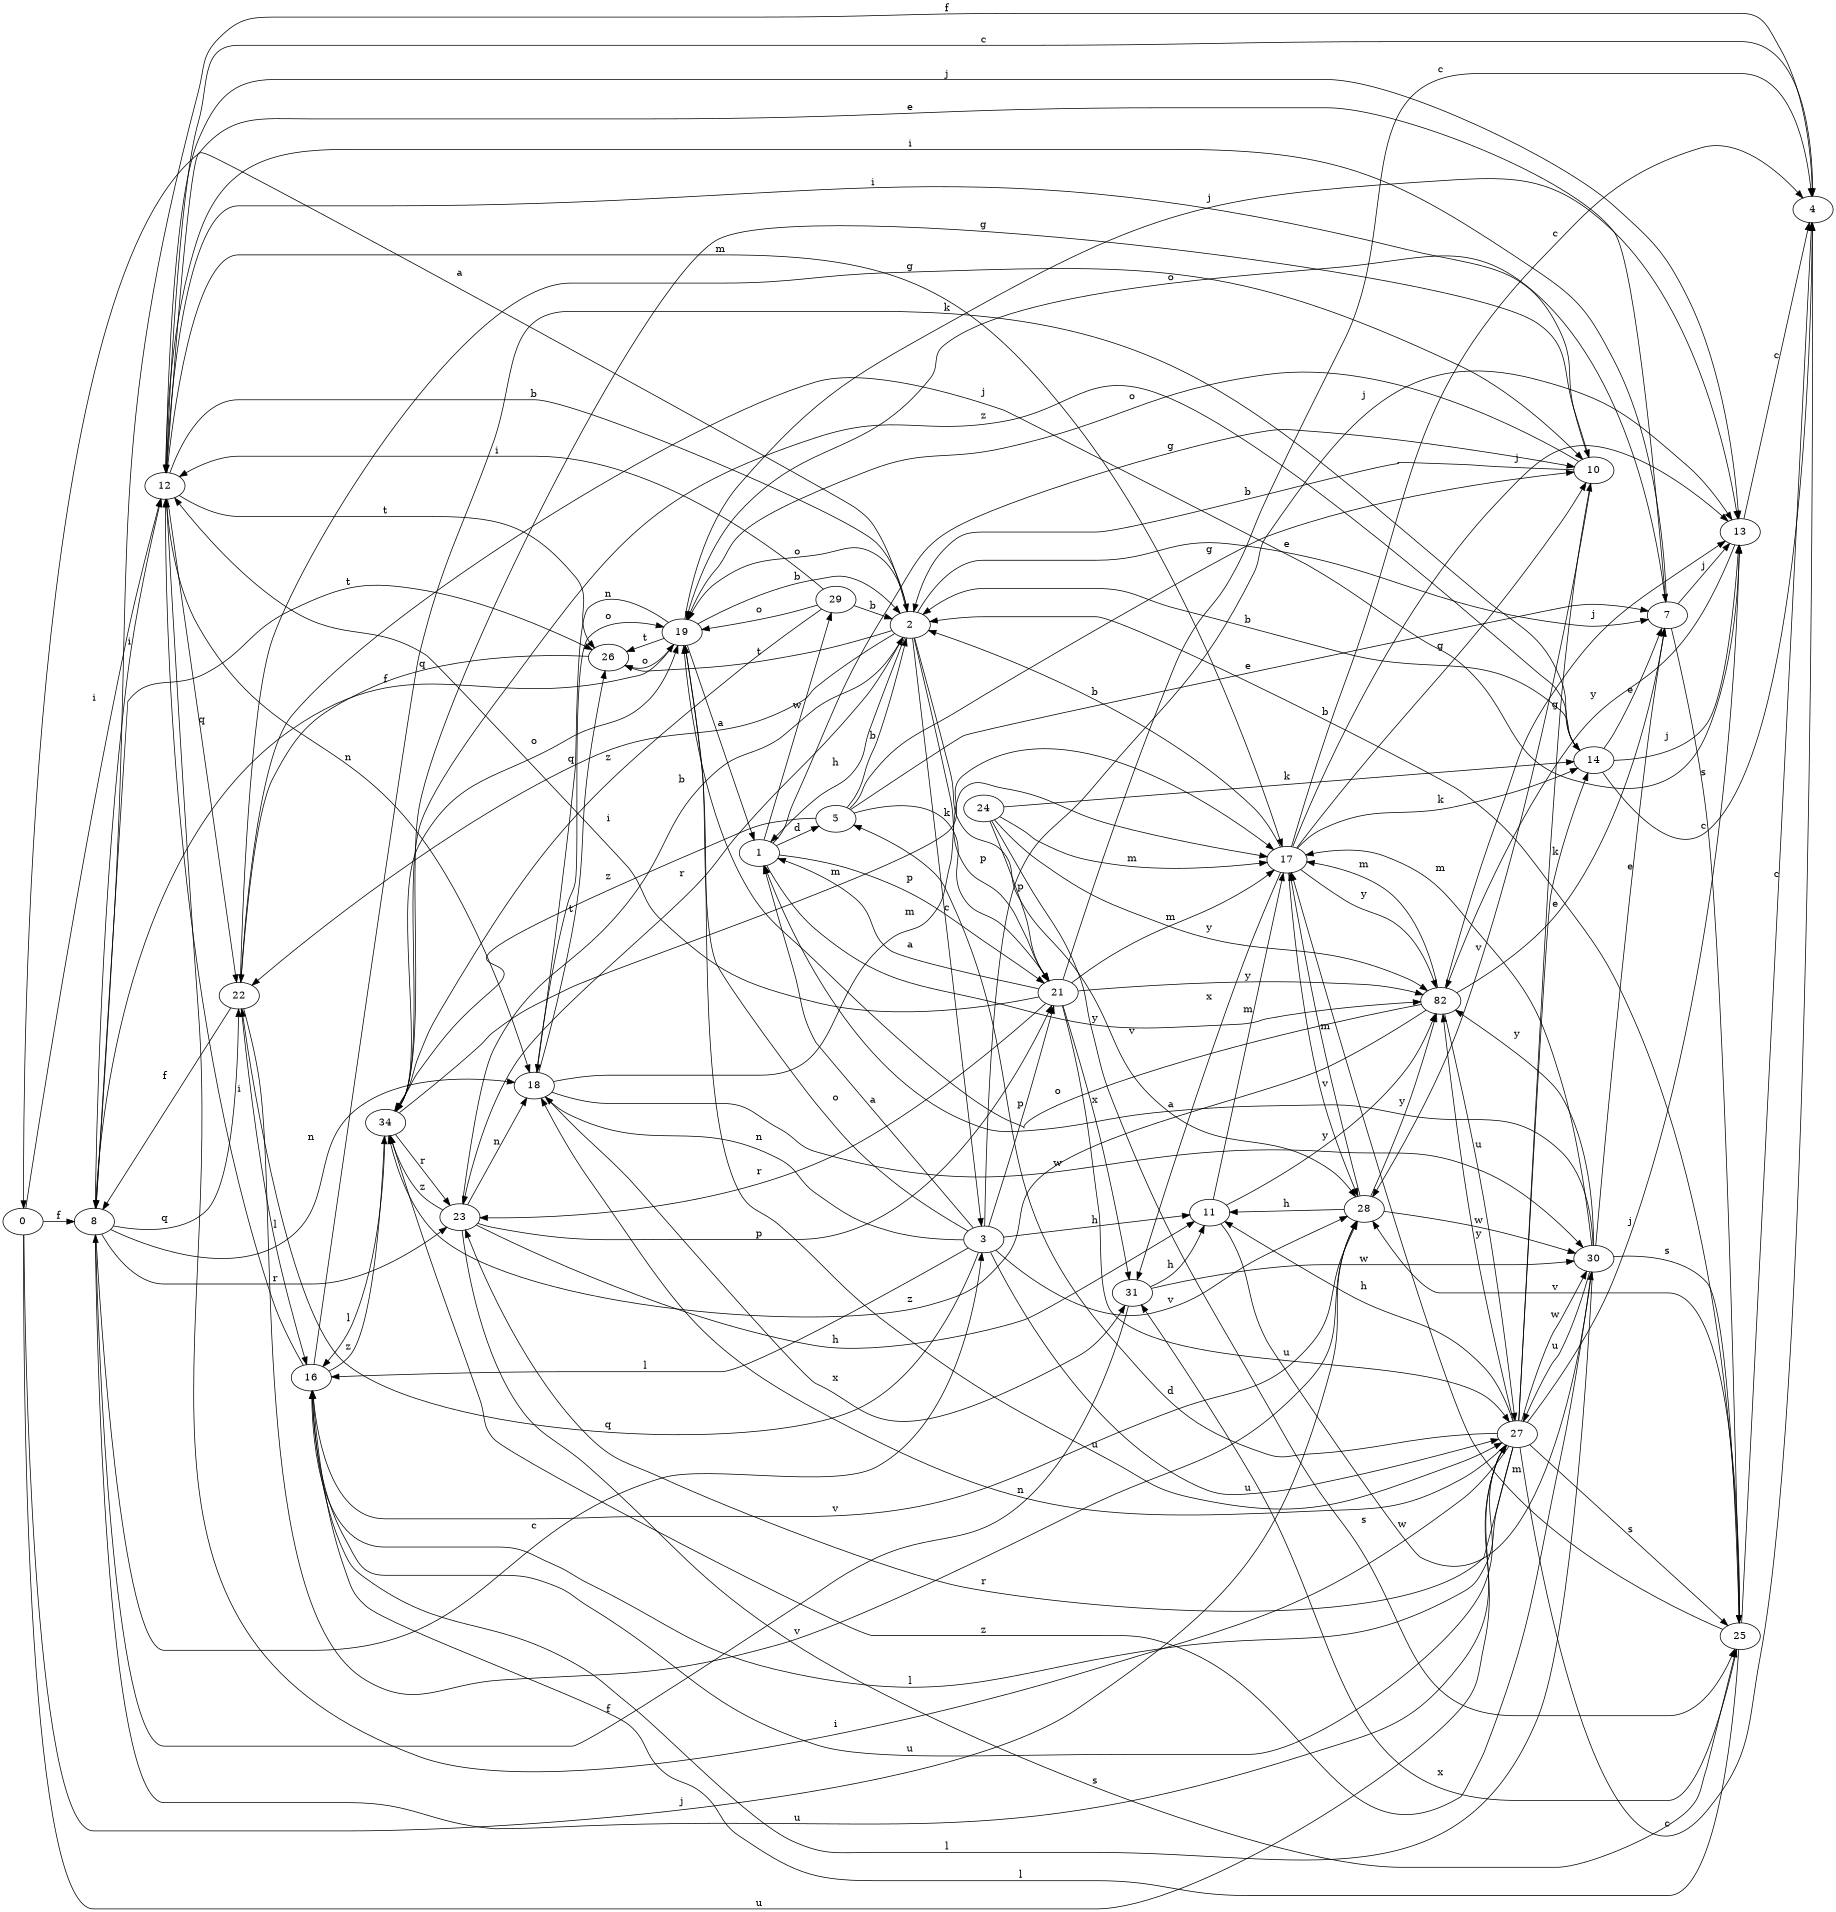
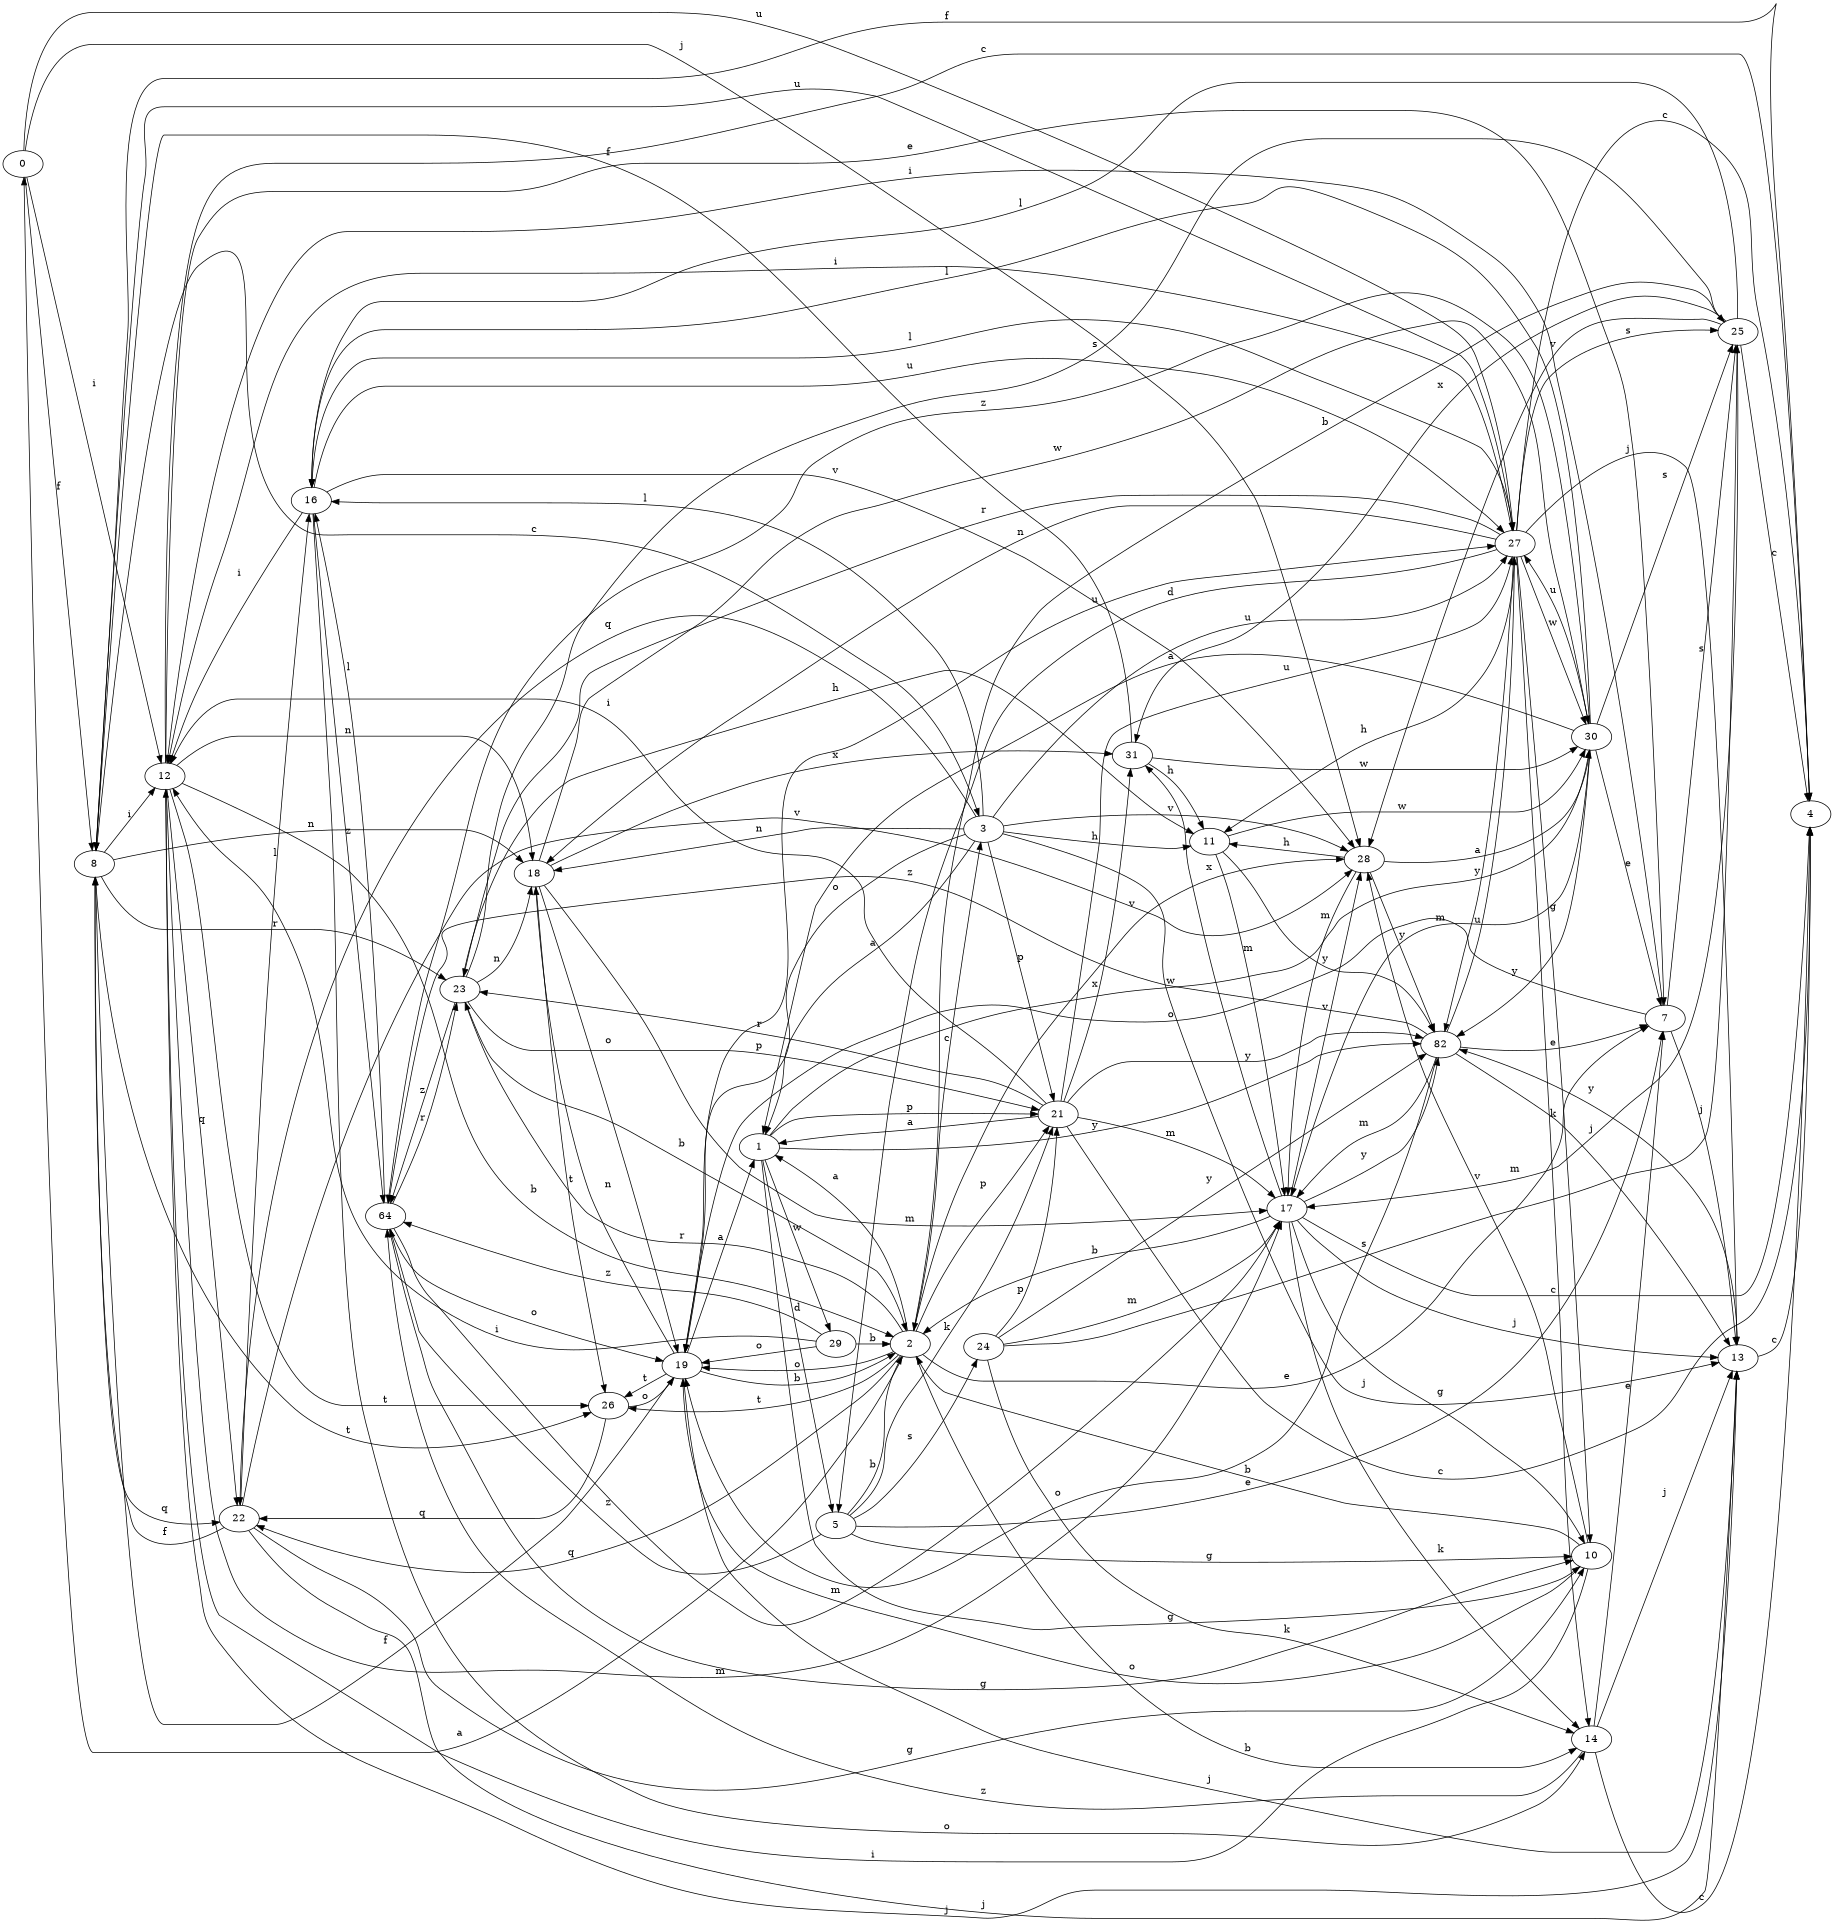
(947, 308) -> (947, 1827)
(1270, 633) -> (1157, 1706)
(836, 763) -> (836, 1176)
none -> (1208, 984)
(386, 1123) -> (386, 1216)
(1479, 1220) -> (1478, 850)
none -> (923, 1451)
